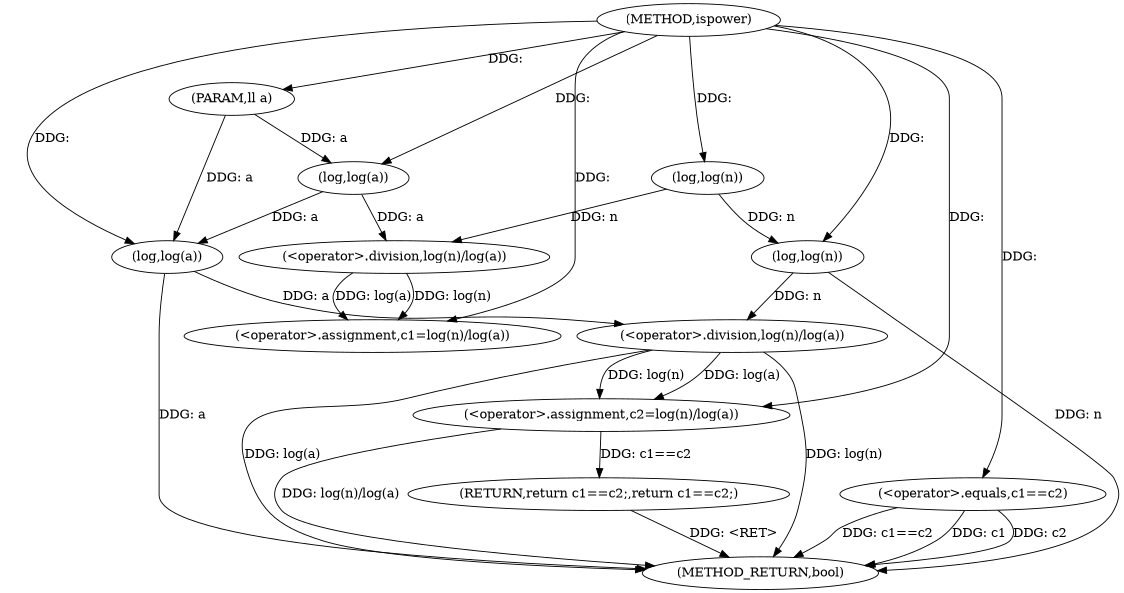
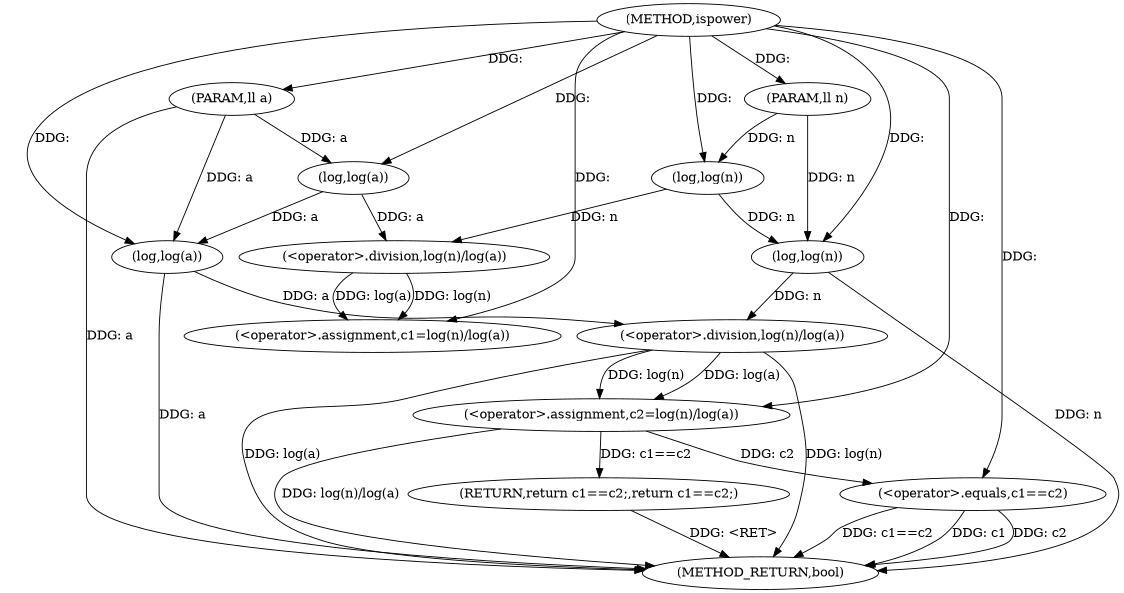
none -> (808, 99)
none -> (753, 464)
none -> (136, 526)
